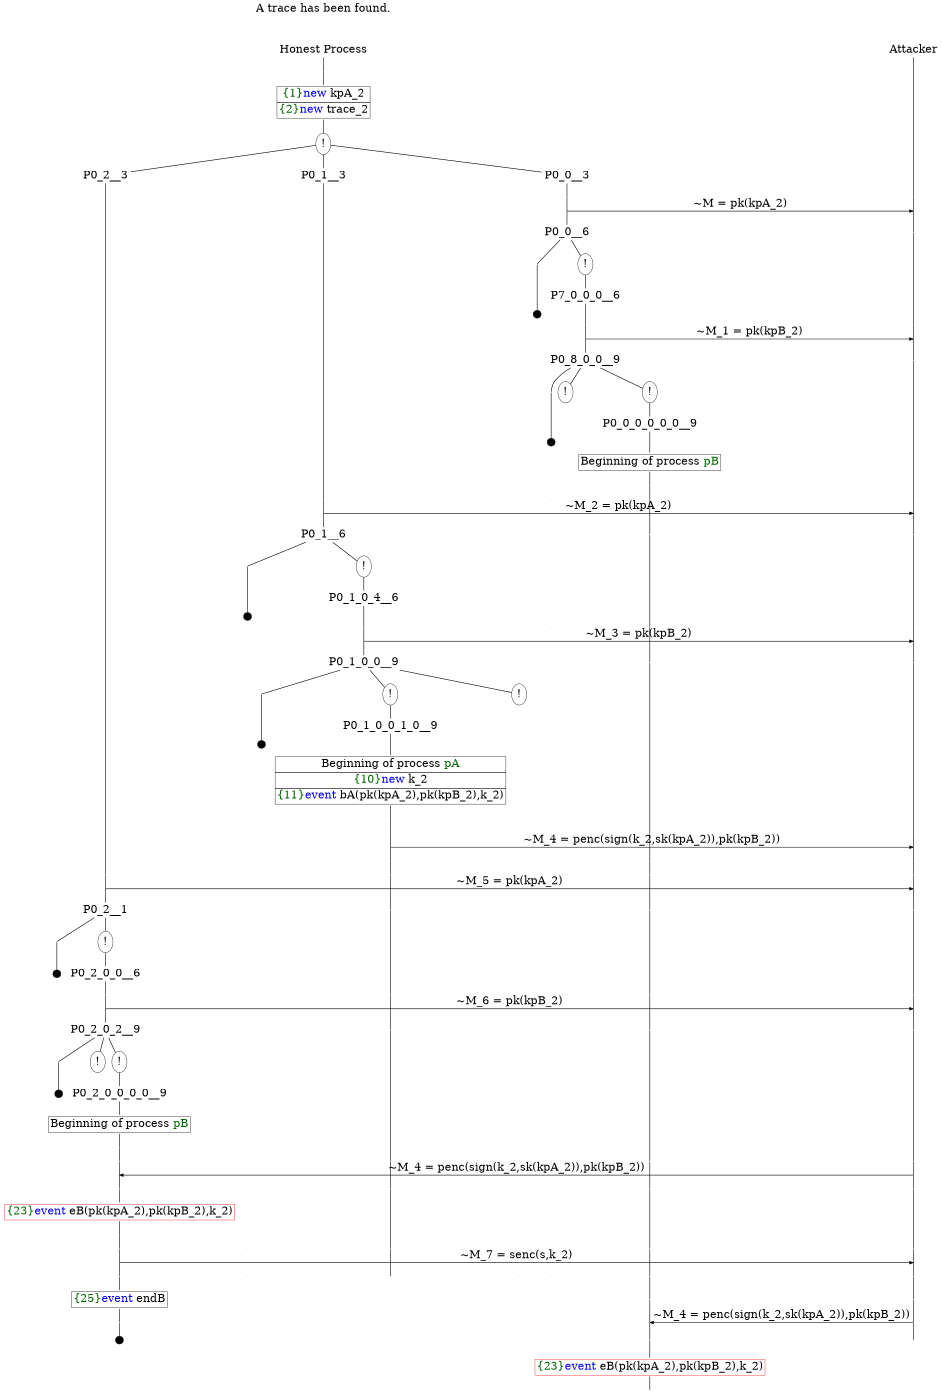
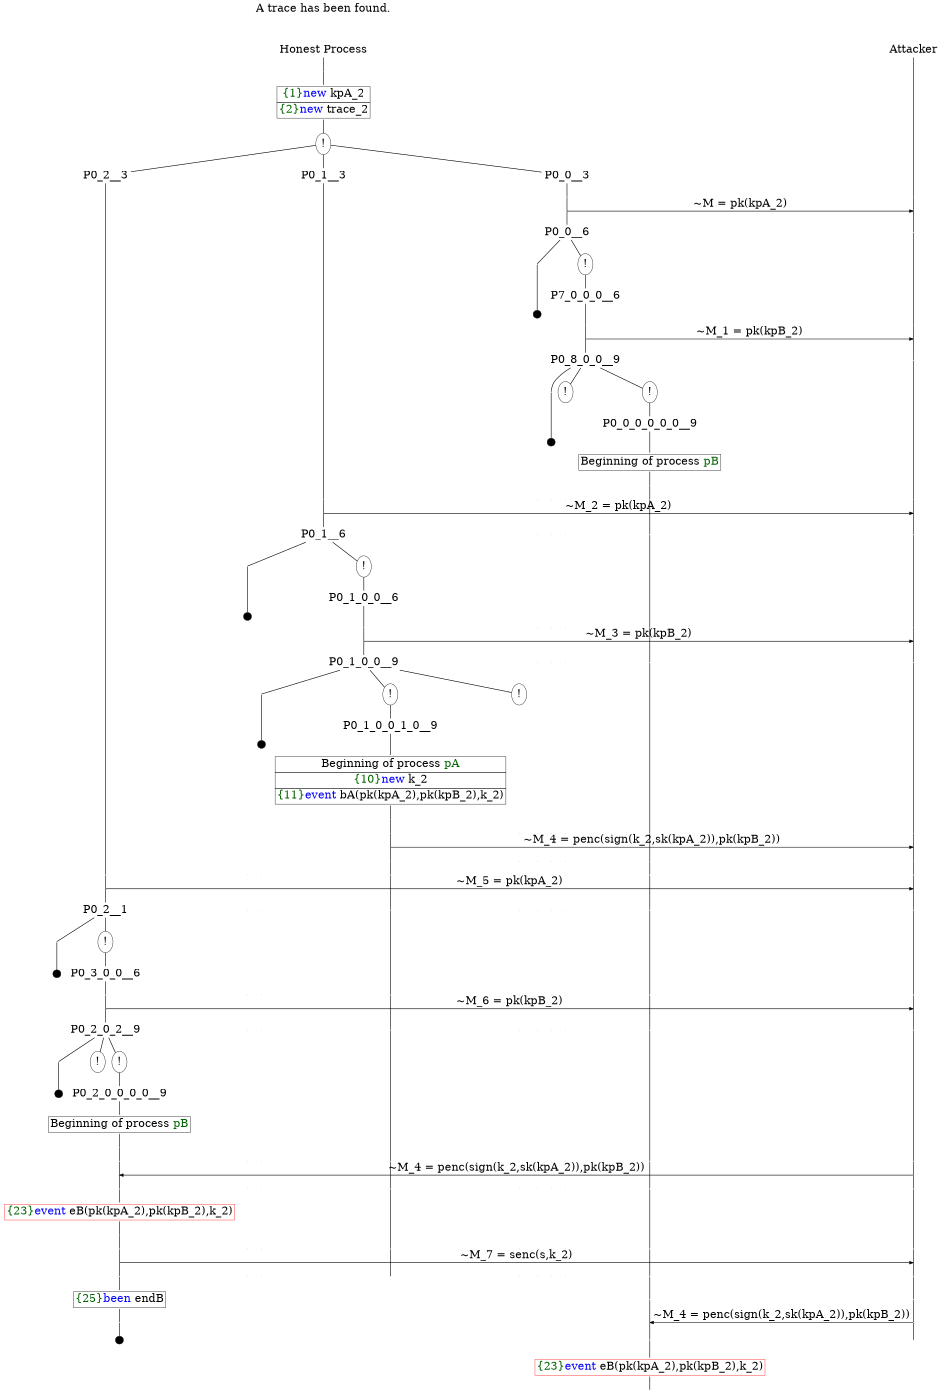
(364, 598) -> (364, 598)
(105, 974) -> (105, 974)
(117, 1299) -> (117, 1299)
